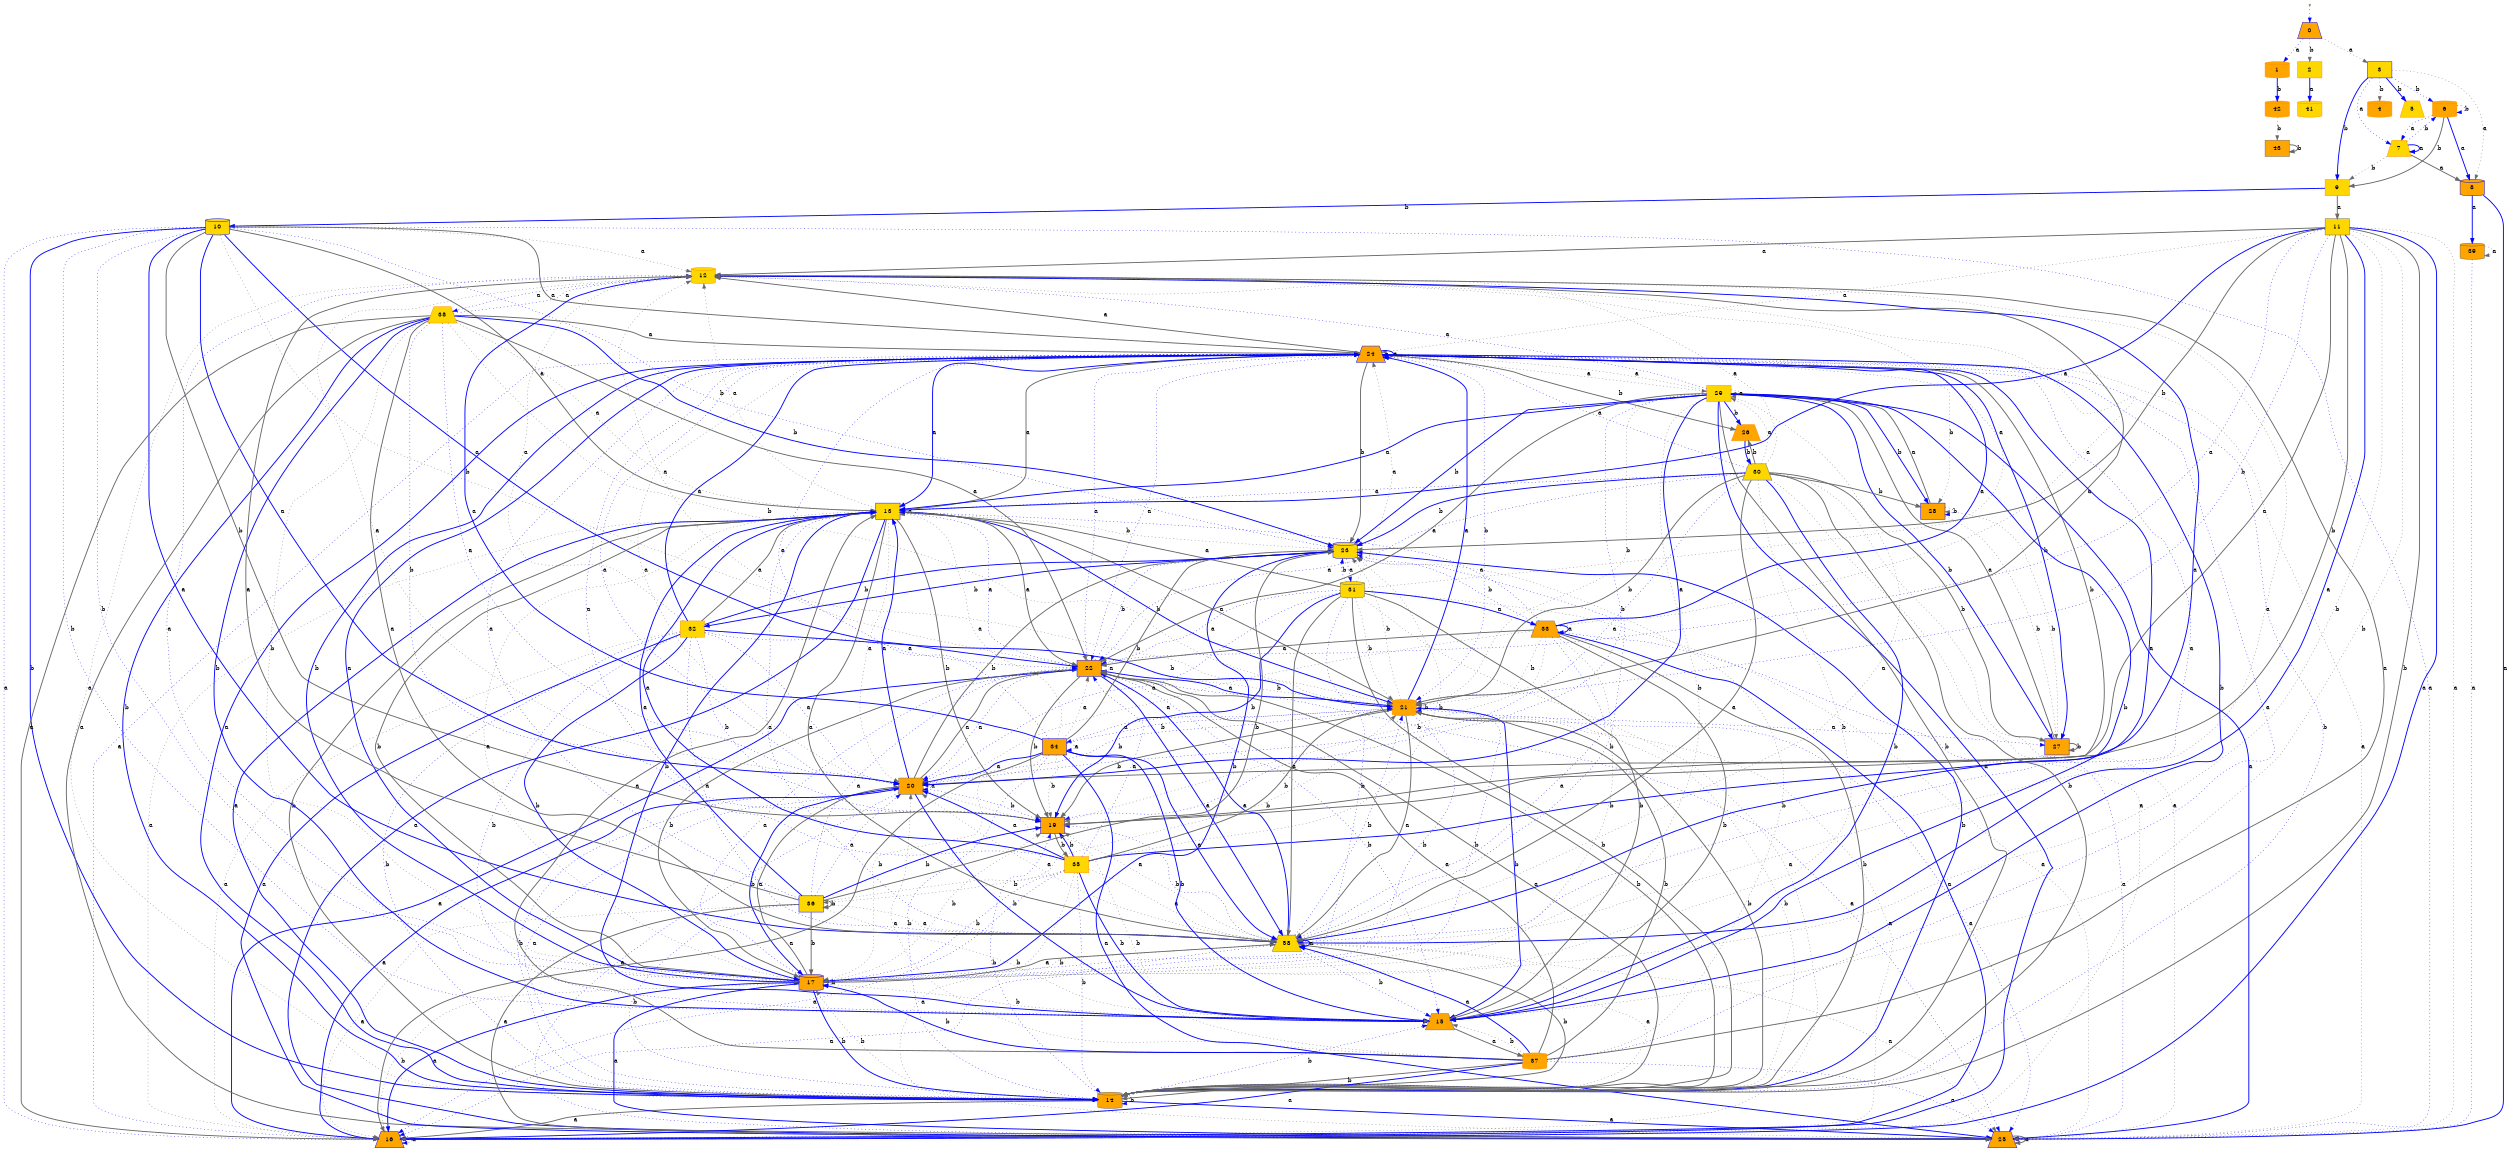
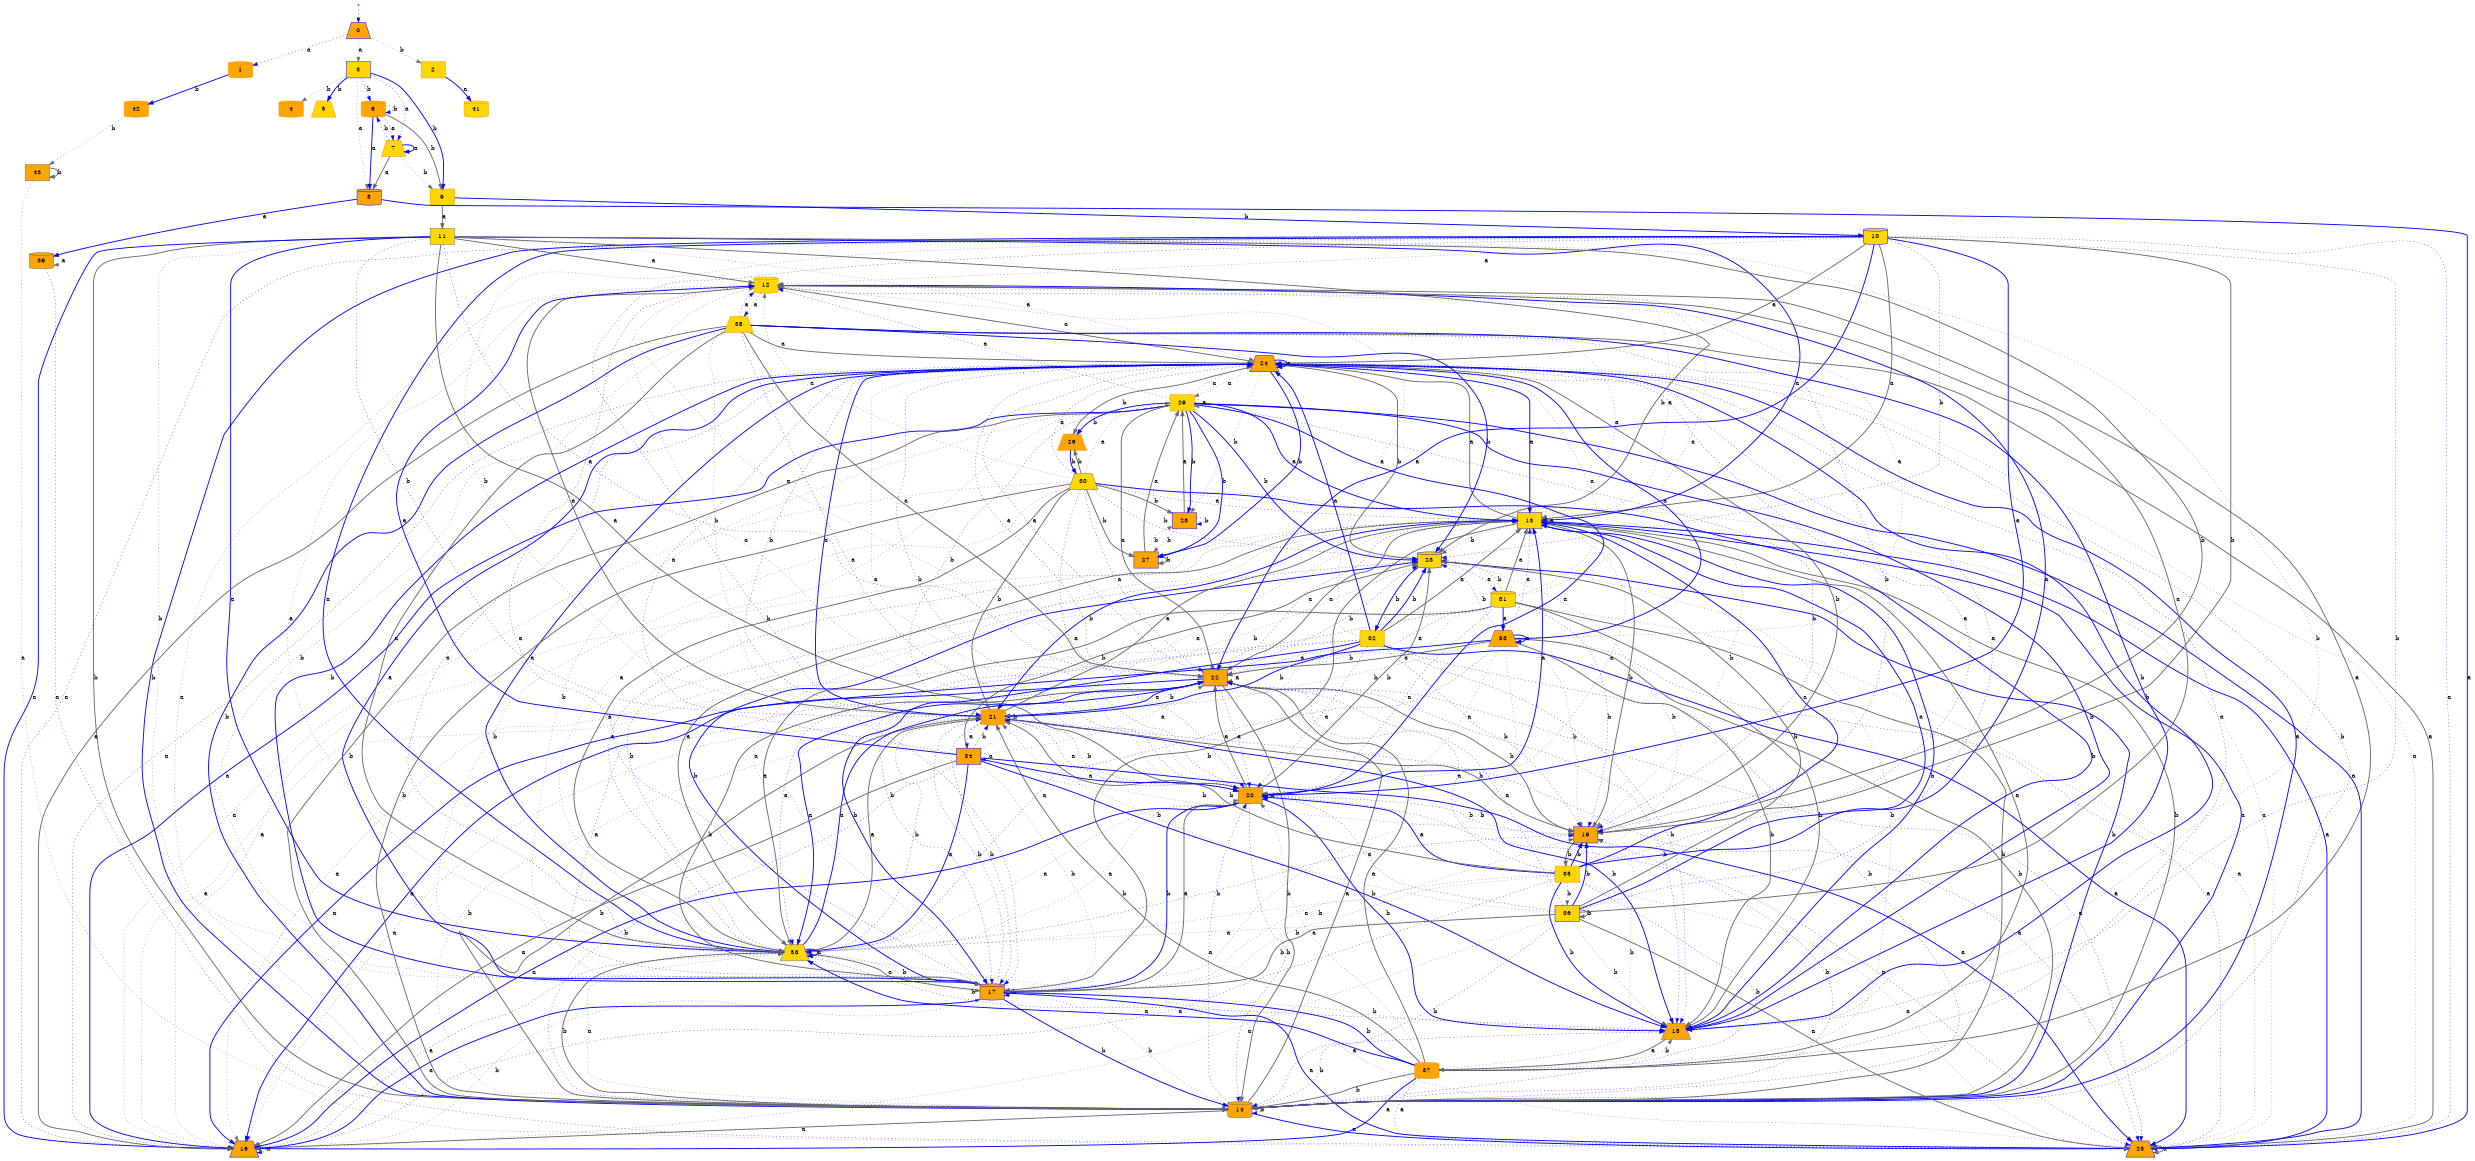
(1548, 486) -> (1239, 543)
none -> (1602, 518)
(1626, 552) -> (969, 521)
(605, 570) -> (920, 580)
(1207, 712) -> (1602, 678)
(1728, 725) -> (1098, 775)
(2454, 847) -> (477, 1130)
(952, 940) -> (1280, 937)
